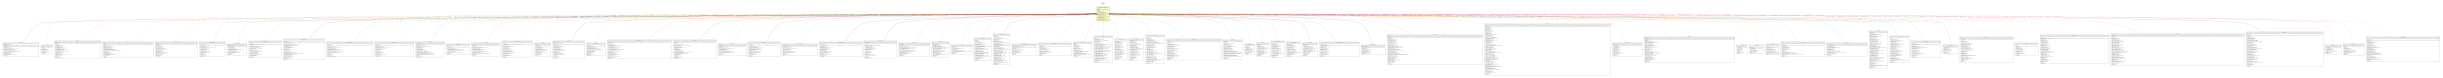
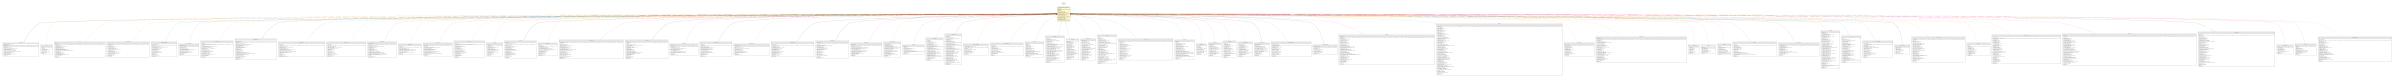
(77, 49) -> none
